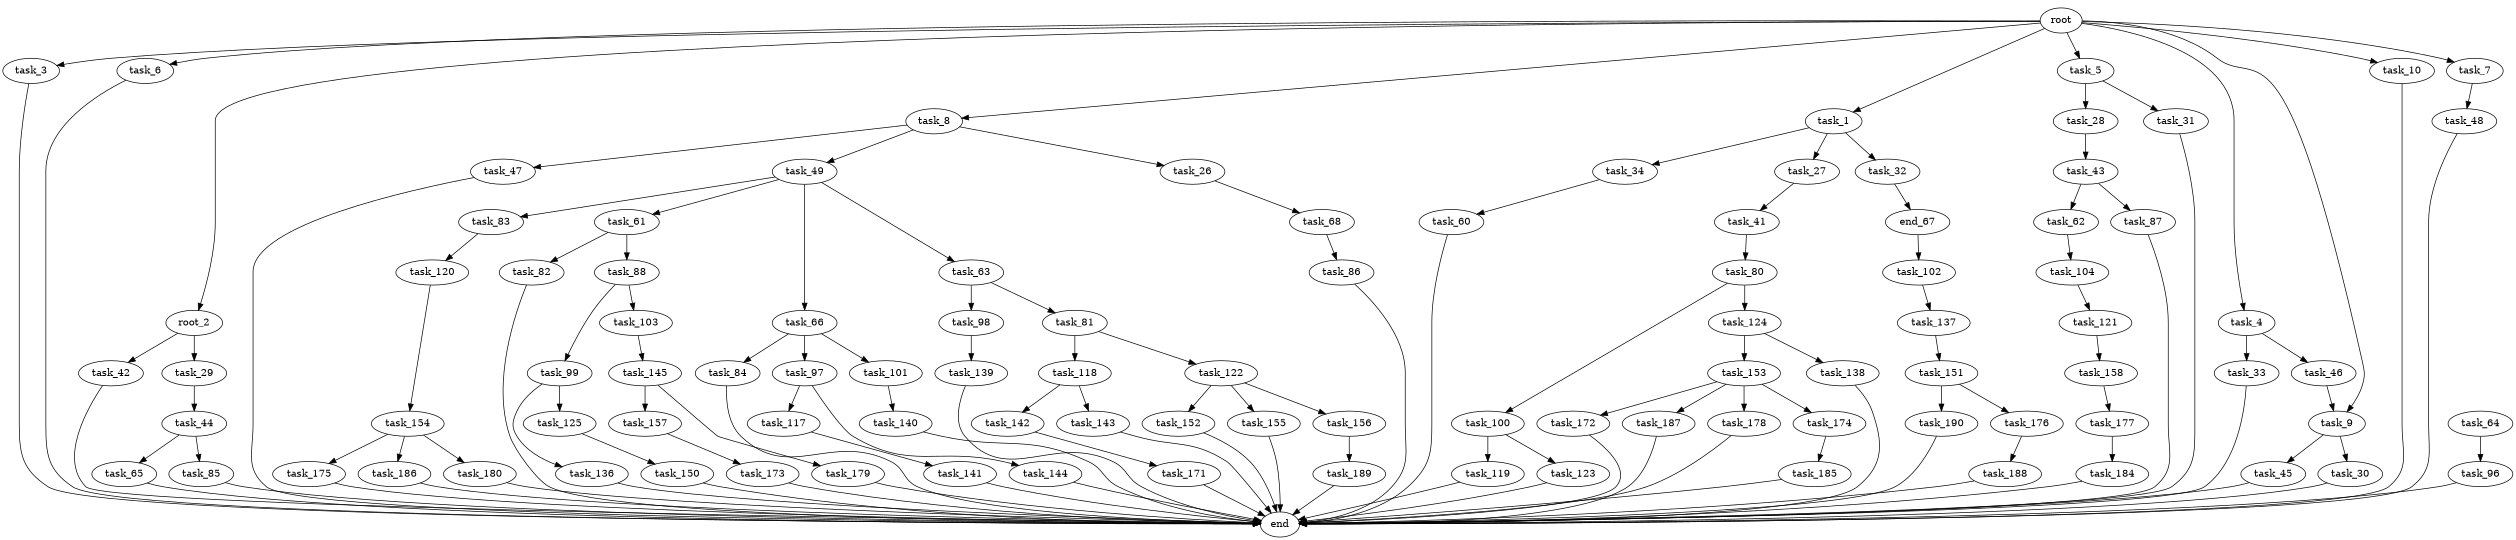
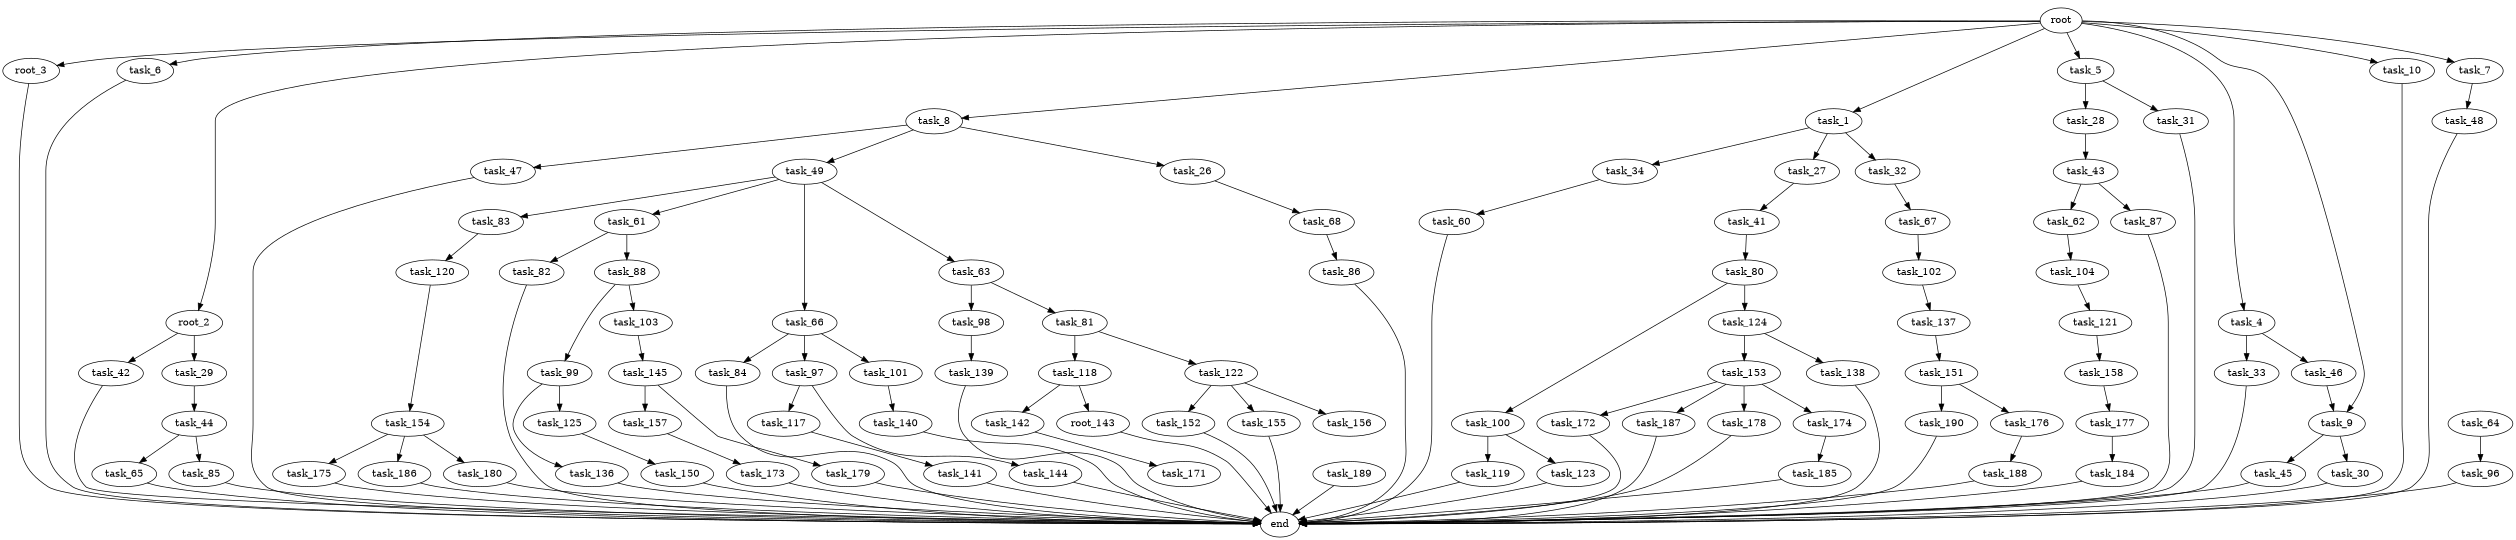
(31, 71) -> (31, 71)
(1918, 222) -> (1918, 222)
(1093, 424) -> (1093, 424)
(1349, 445) -> none
(1231, 499) -> none
